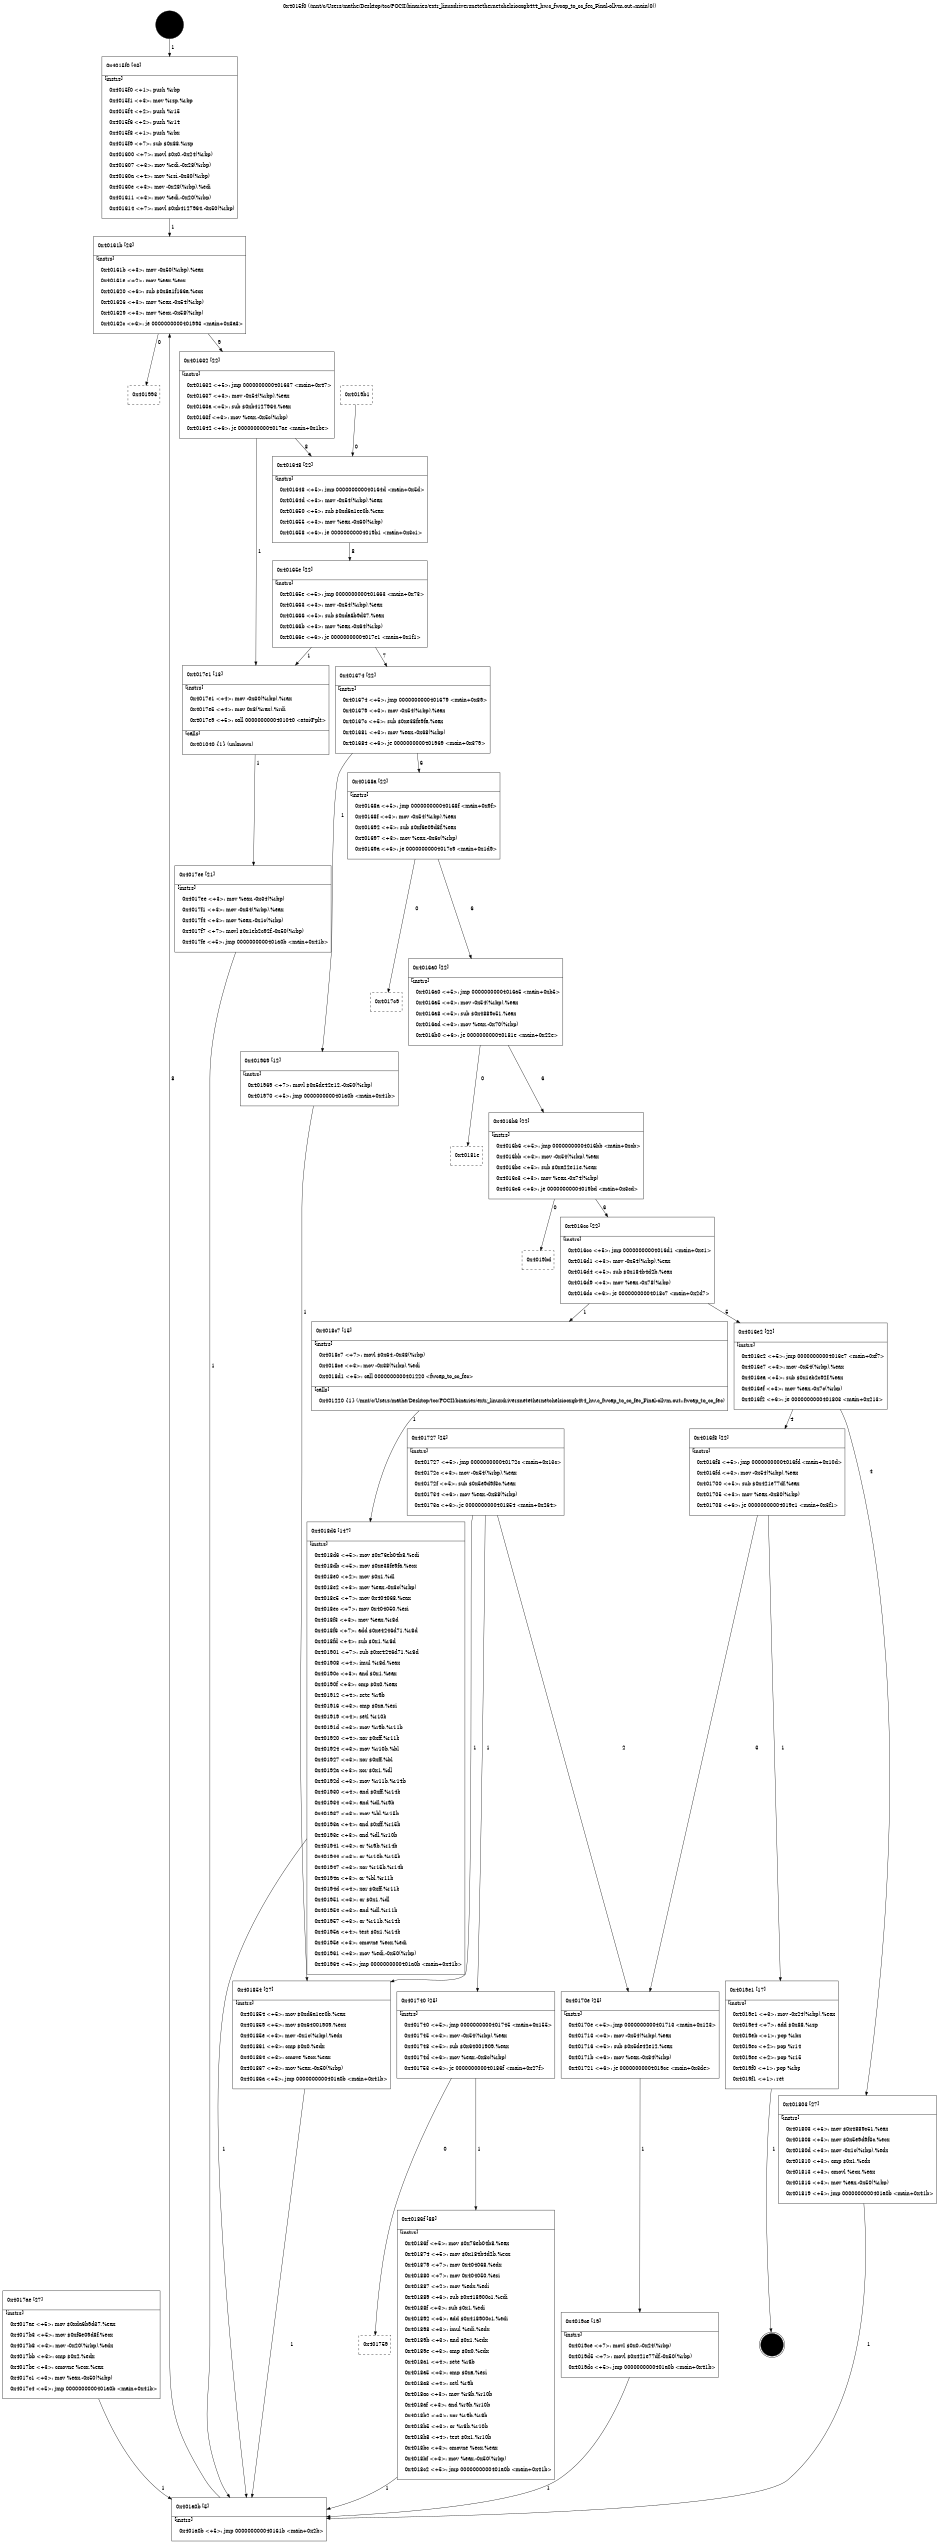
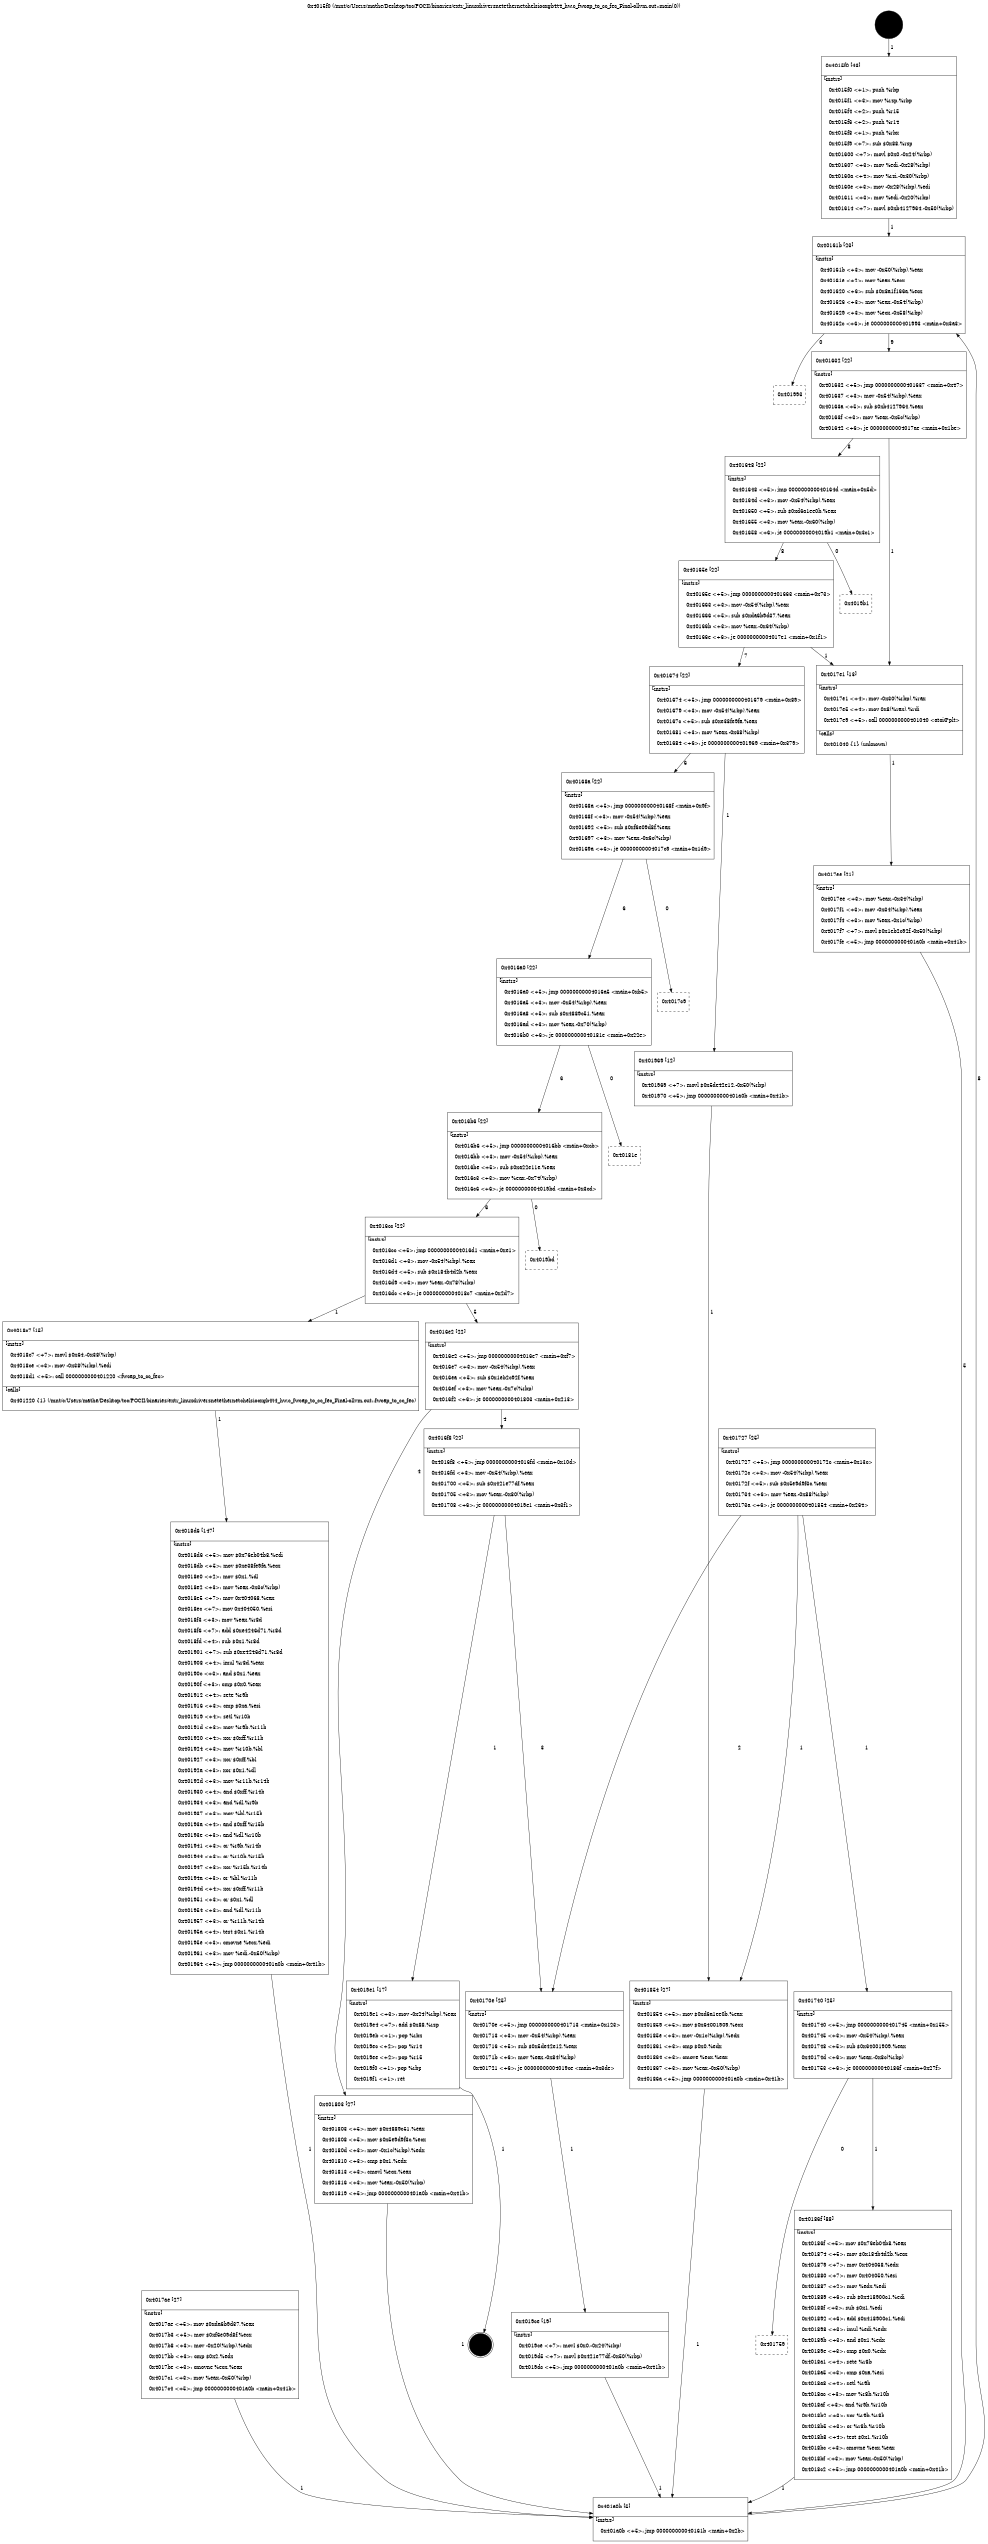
(354, 429) -> (840, 567)
(212, 1366) -> (964, 1366)
